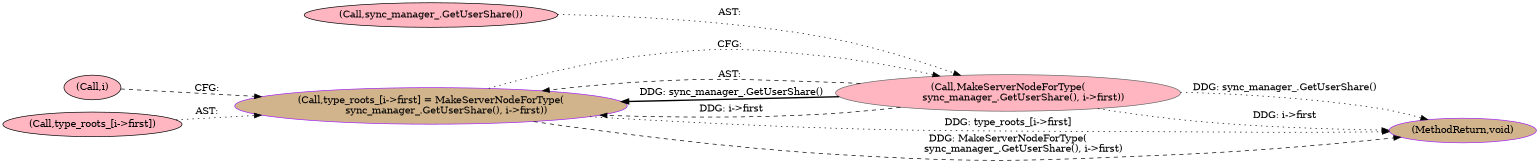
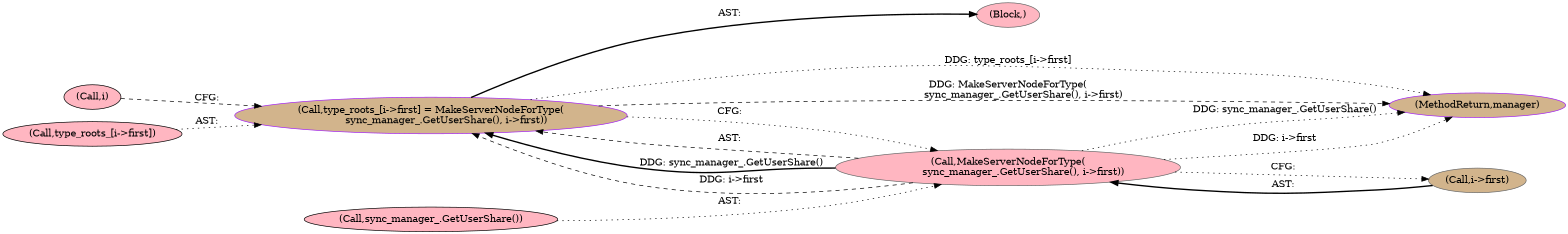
none -> (1008, 15)
(1463, 131) -> (1477, 105)
none -> (1477, 180)
